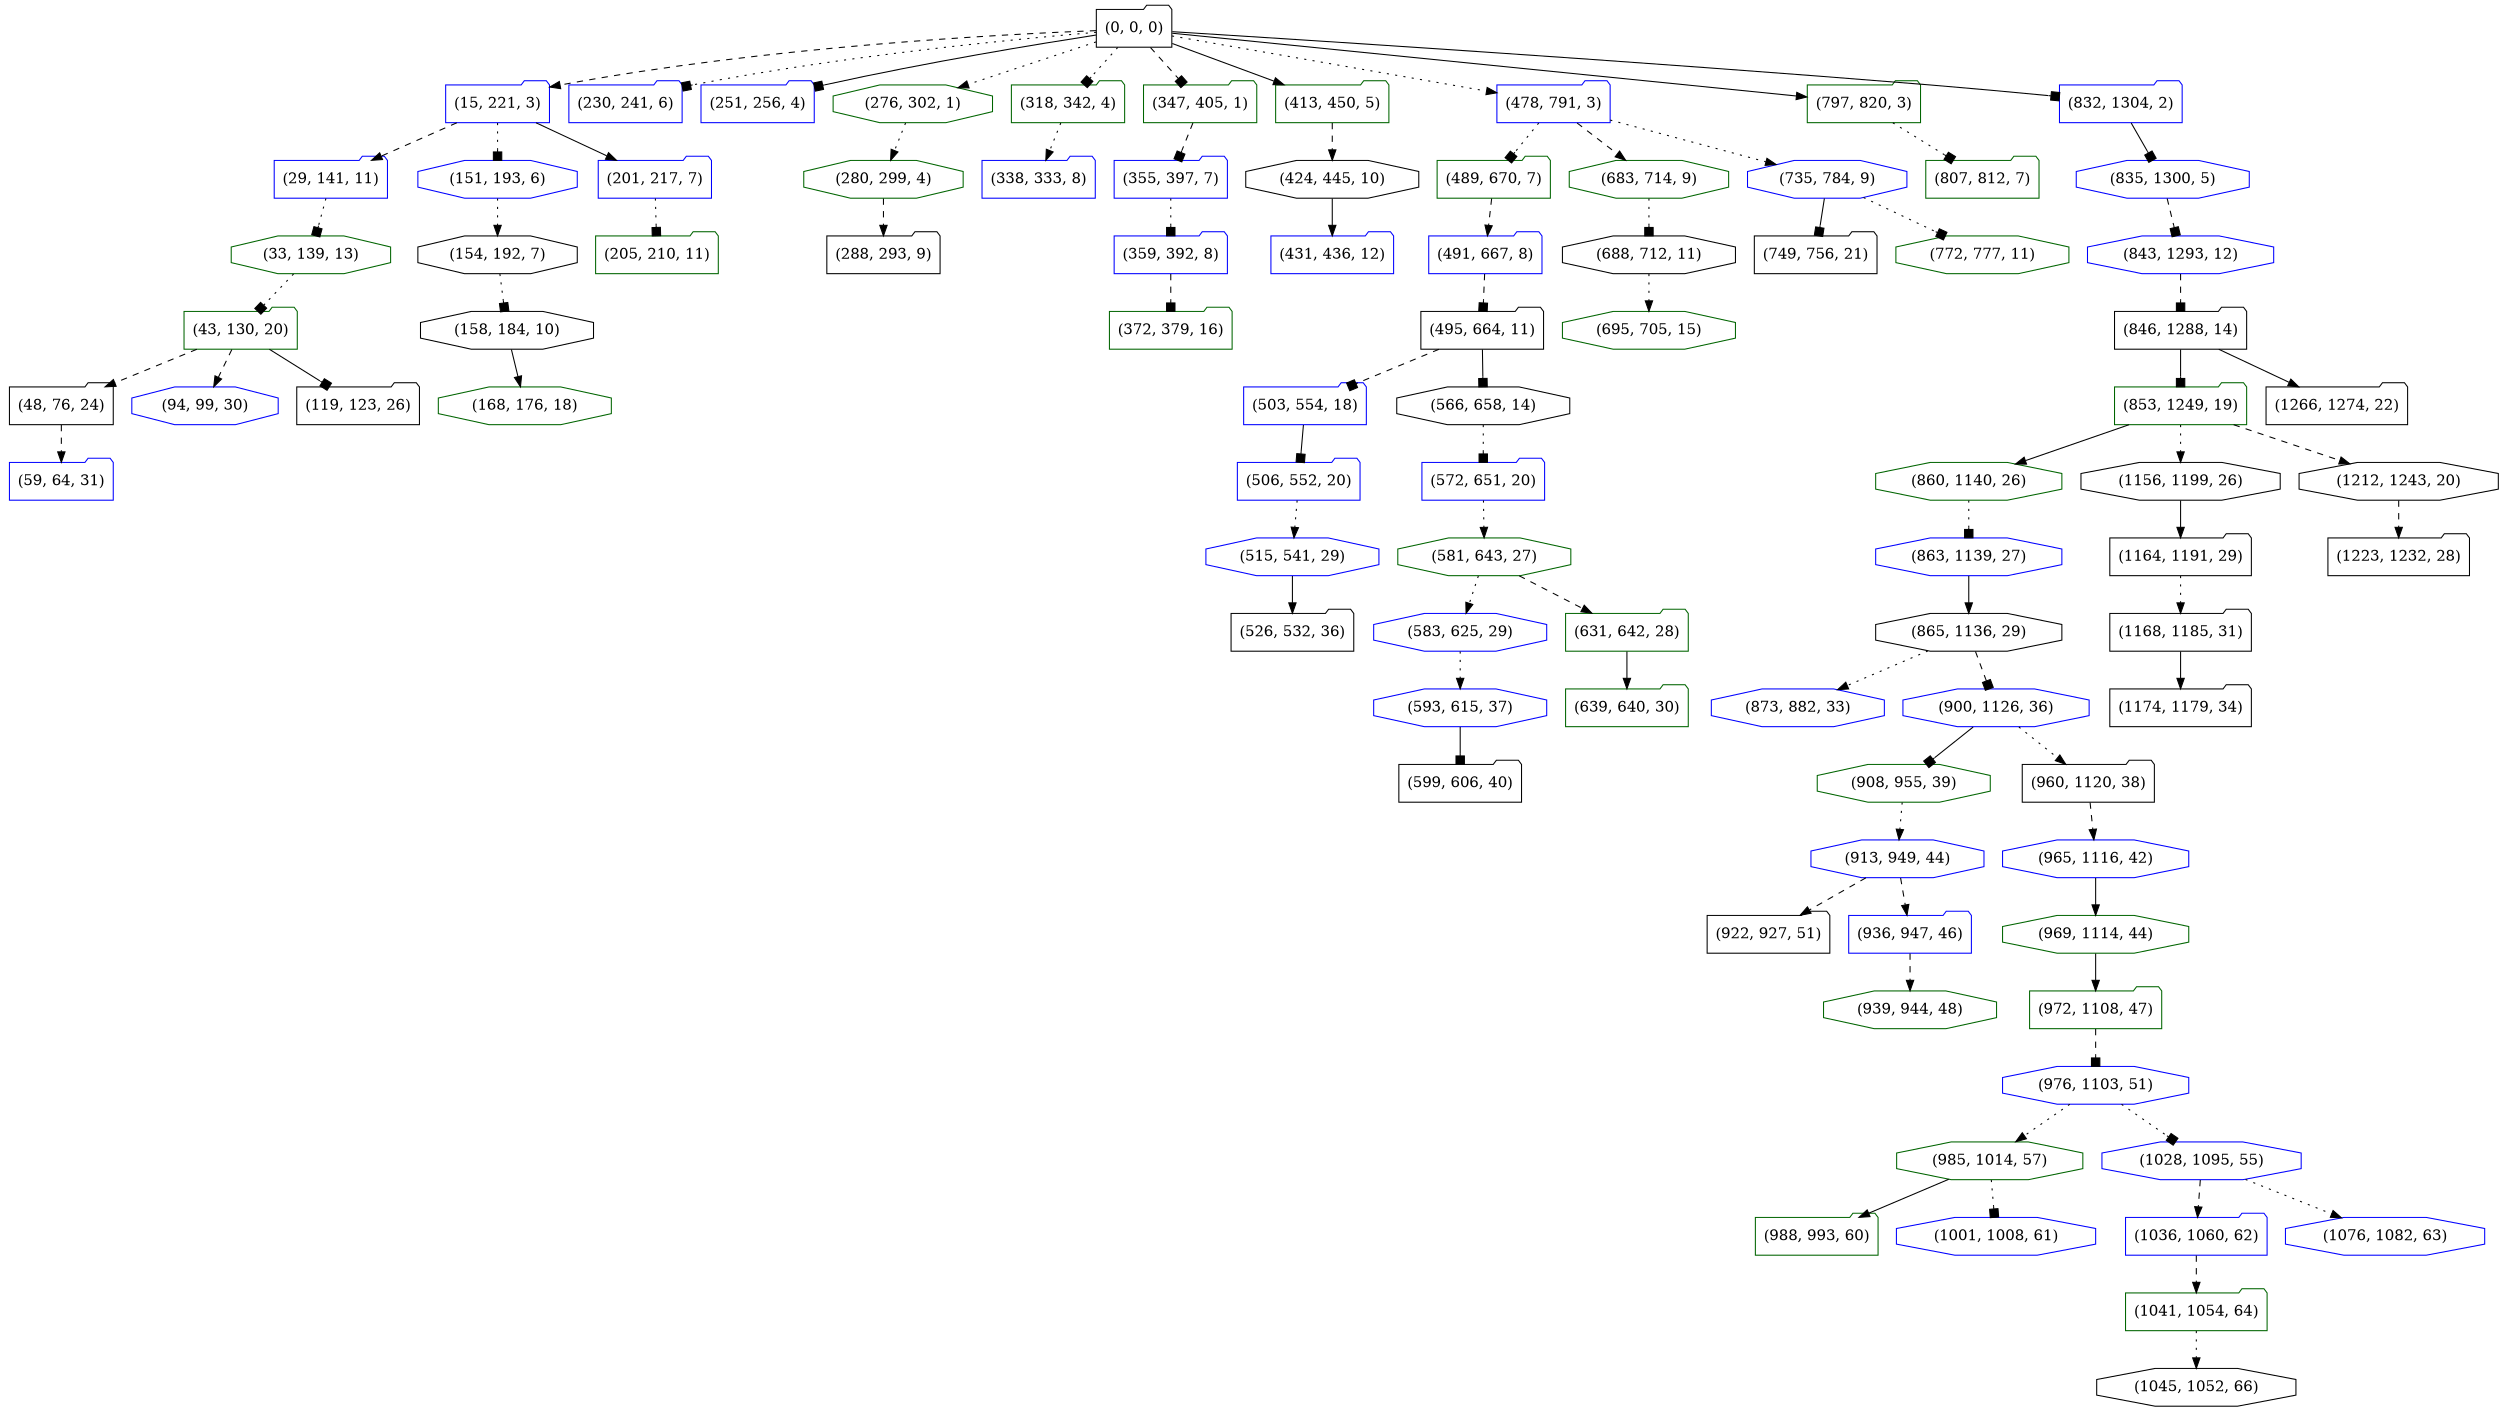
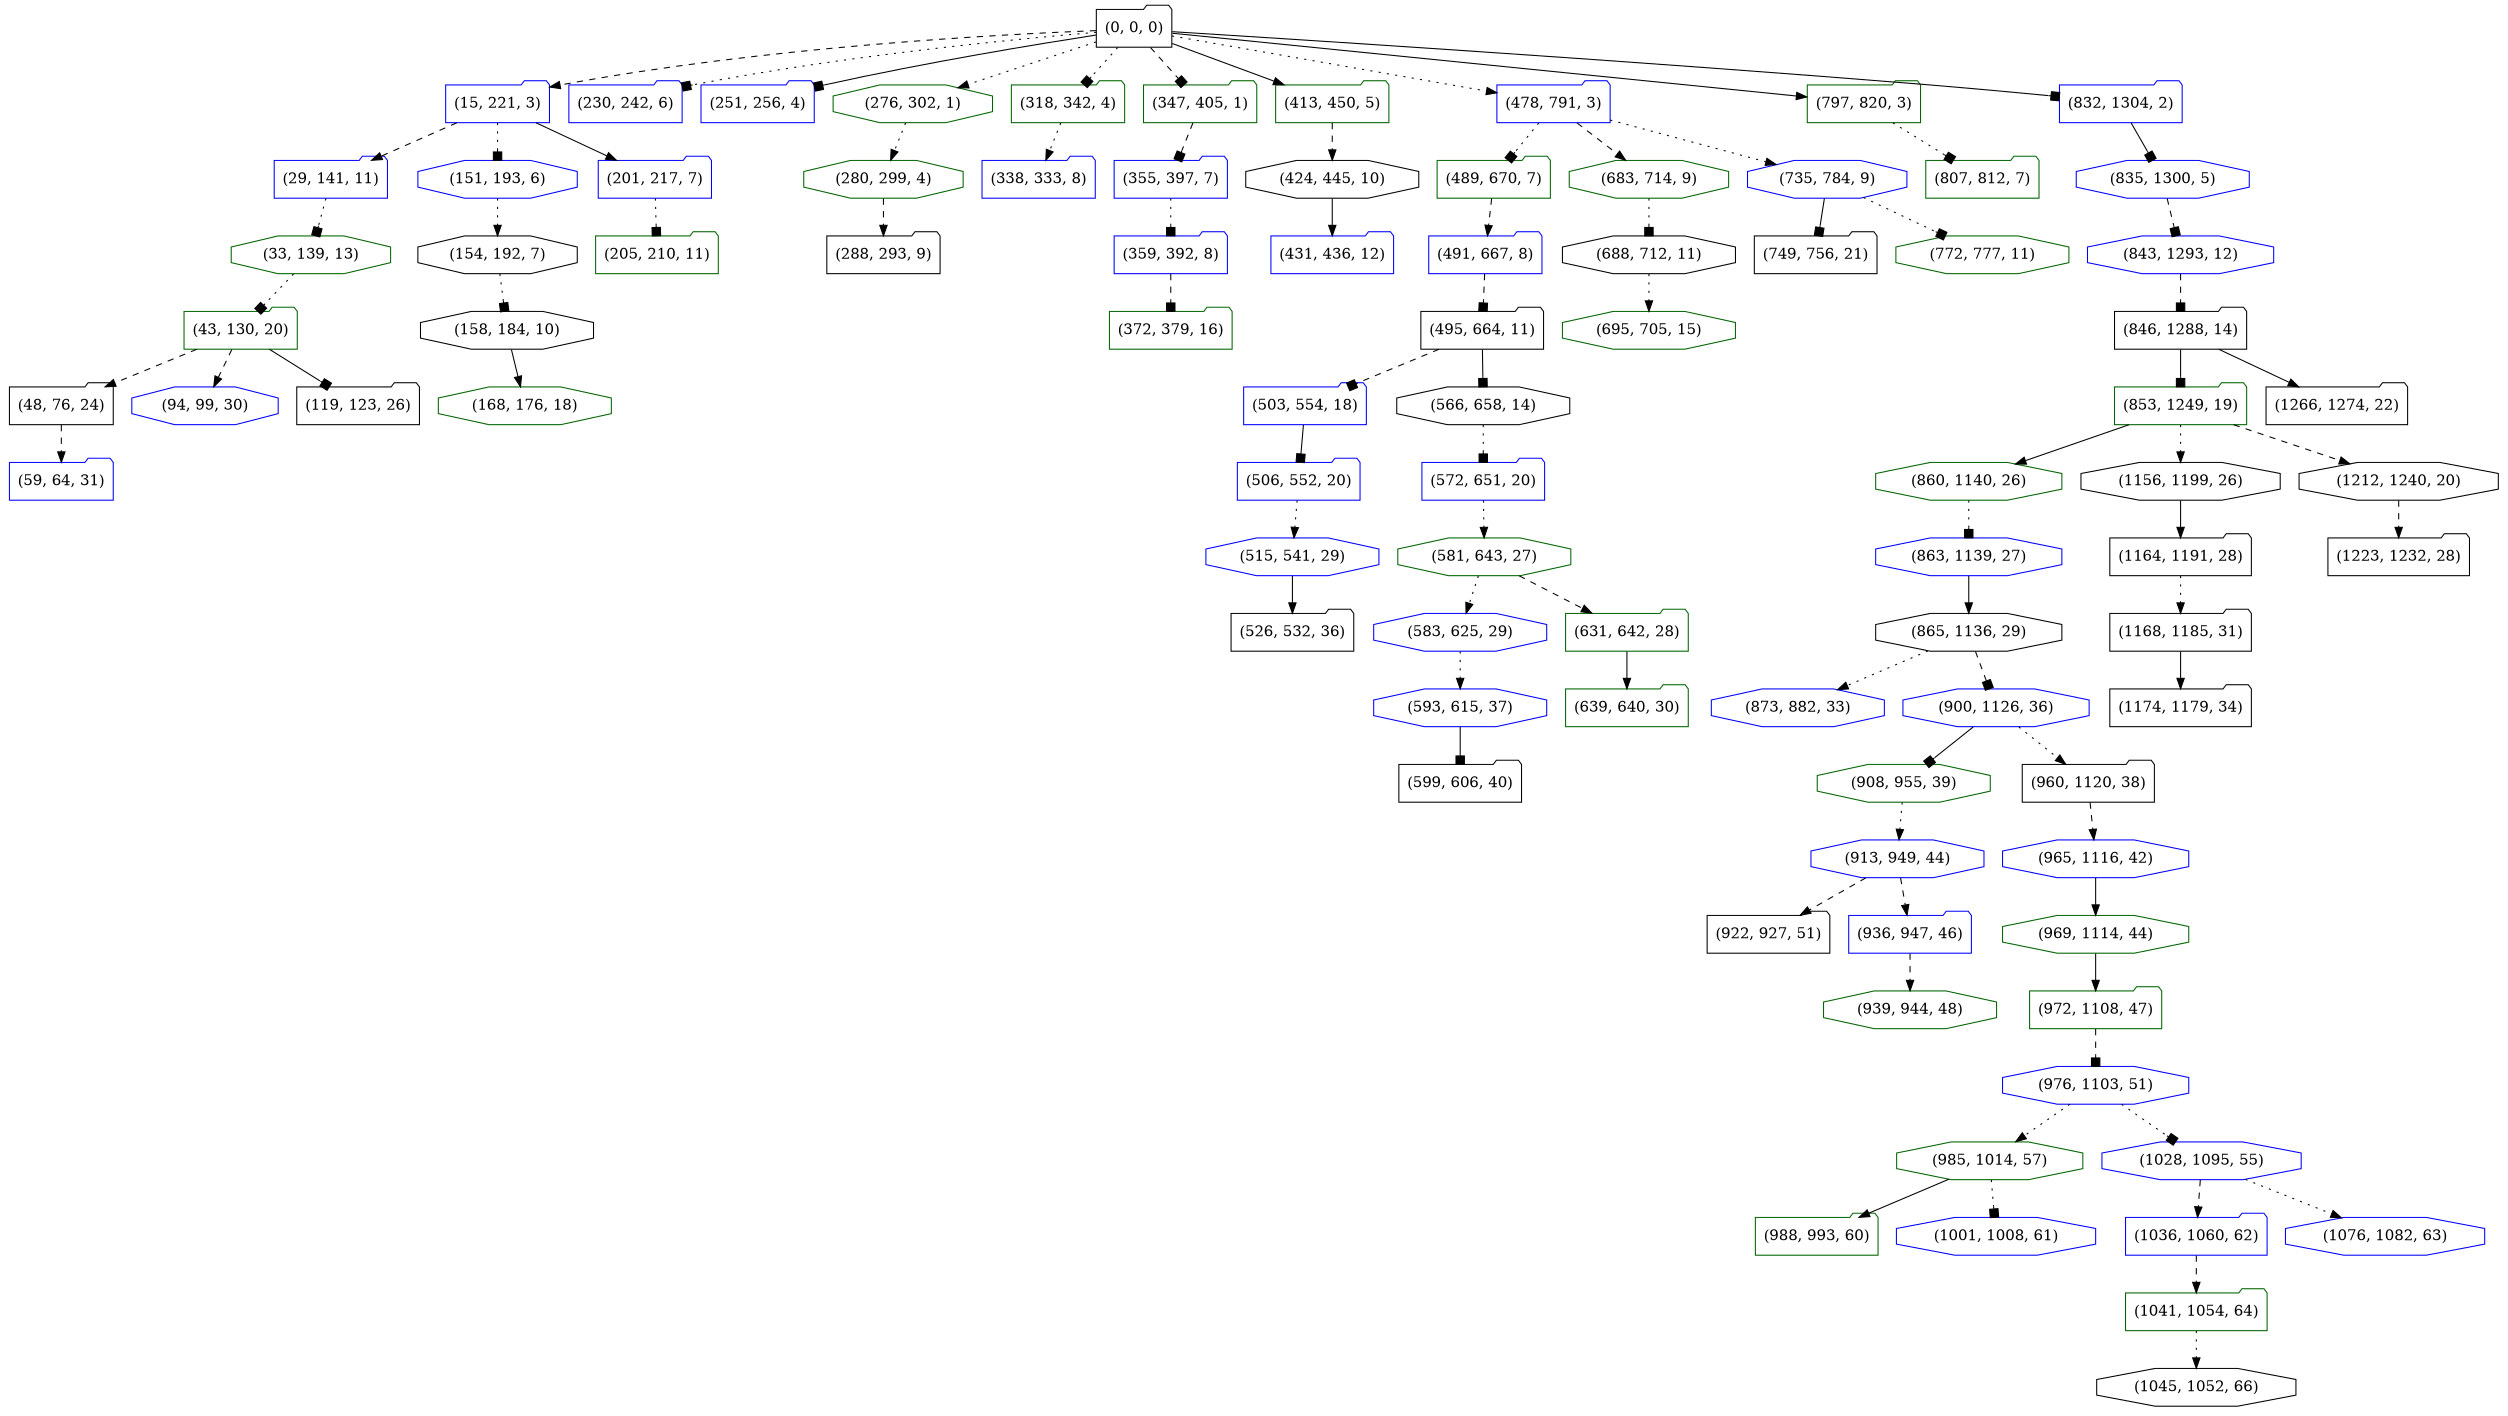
(625, 104) -> (625, 104)
(2399, 481) -> (2399, 481)
(2181, 557) -> (2181, 557)
